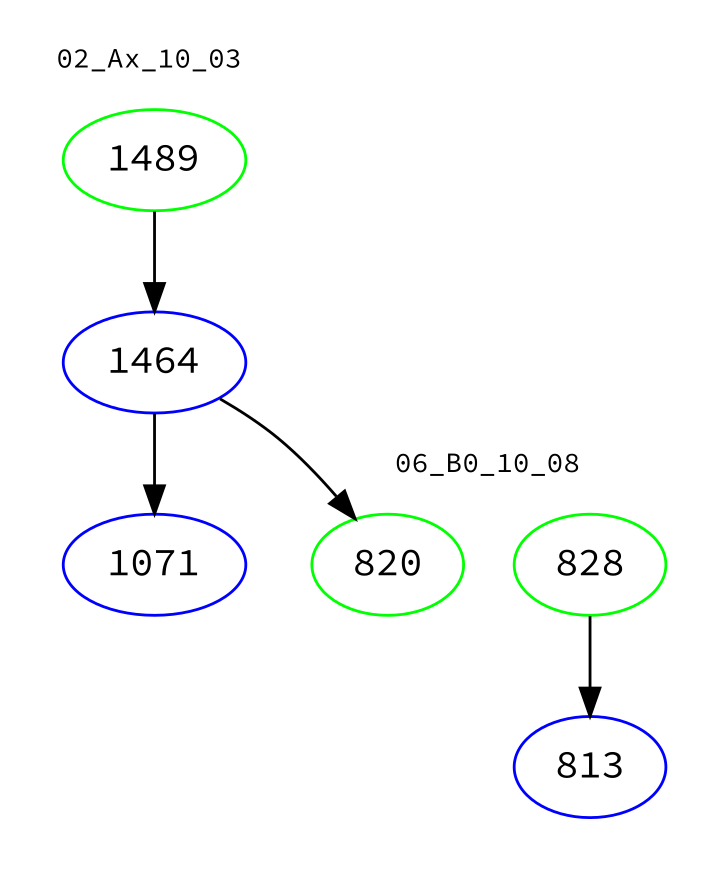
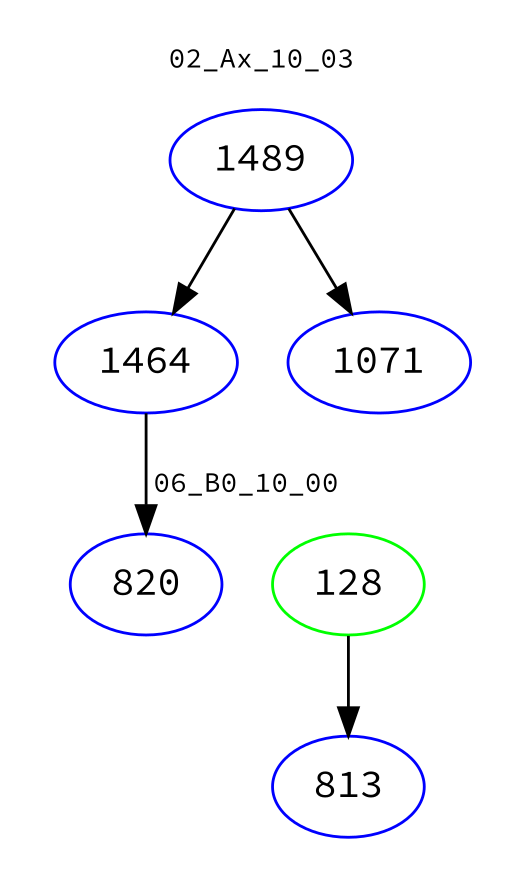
(155, 160) -> (261, 160)
(155, 450) -> (313, 249)
(489, 465) -> (247, 485)
(388, 565) -> (146, 584)
(590, 565) -> (348, 584)
